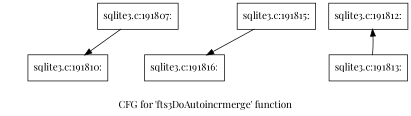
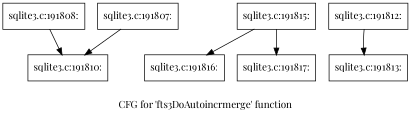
none -> (44, 16)
(373, 46) -> (364, 39)
none -> (276, 68)
